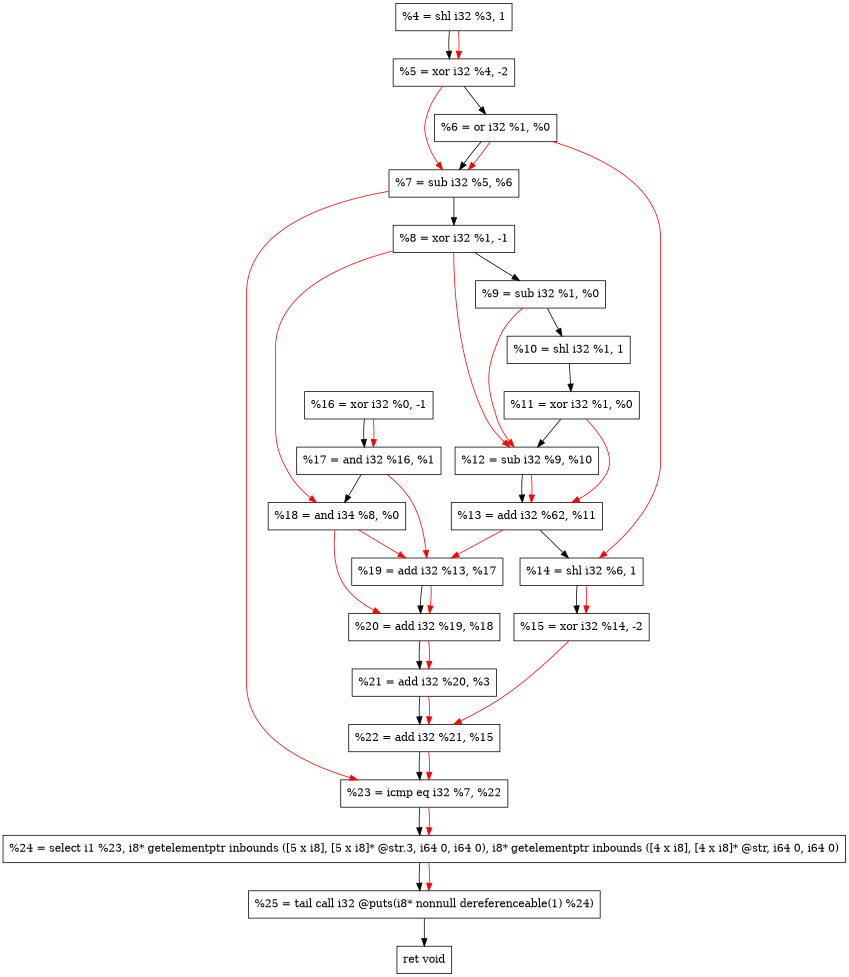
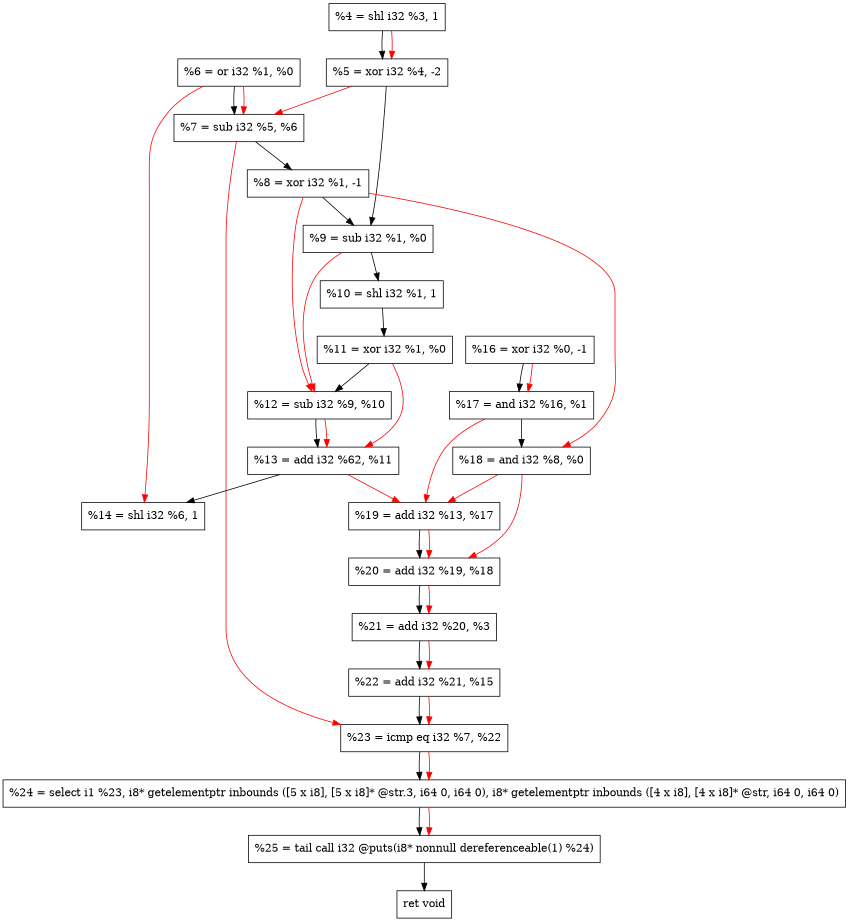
(473, 97) -> (381, 152)
(337, 516) -> (522, 461)
(582, 627) -> none
